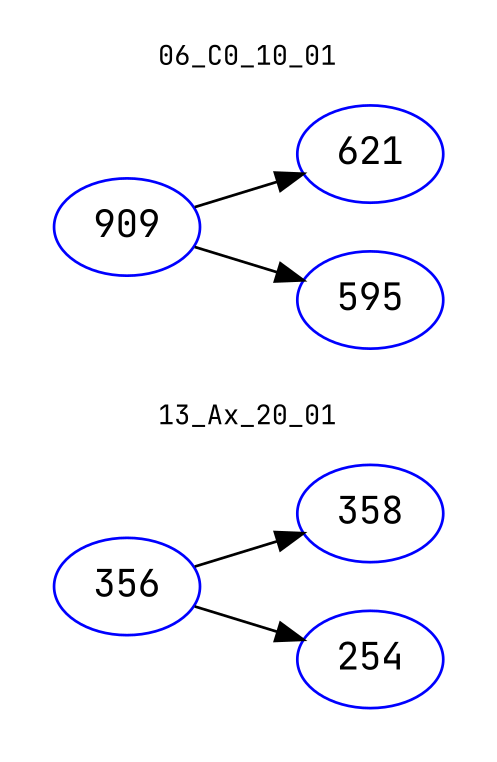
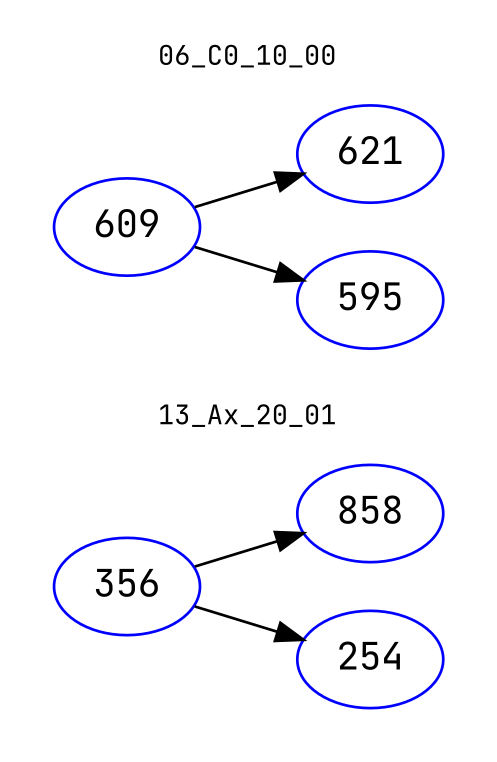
(249, 58) -> (249, 58)
(127, 227) -> (127, 227)
(370, 514) -> (370, 514)
